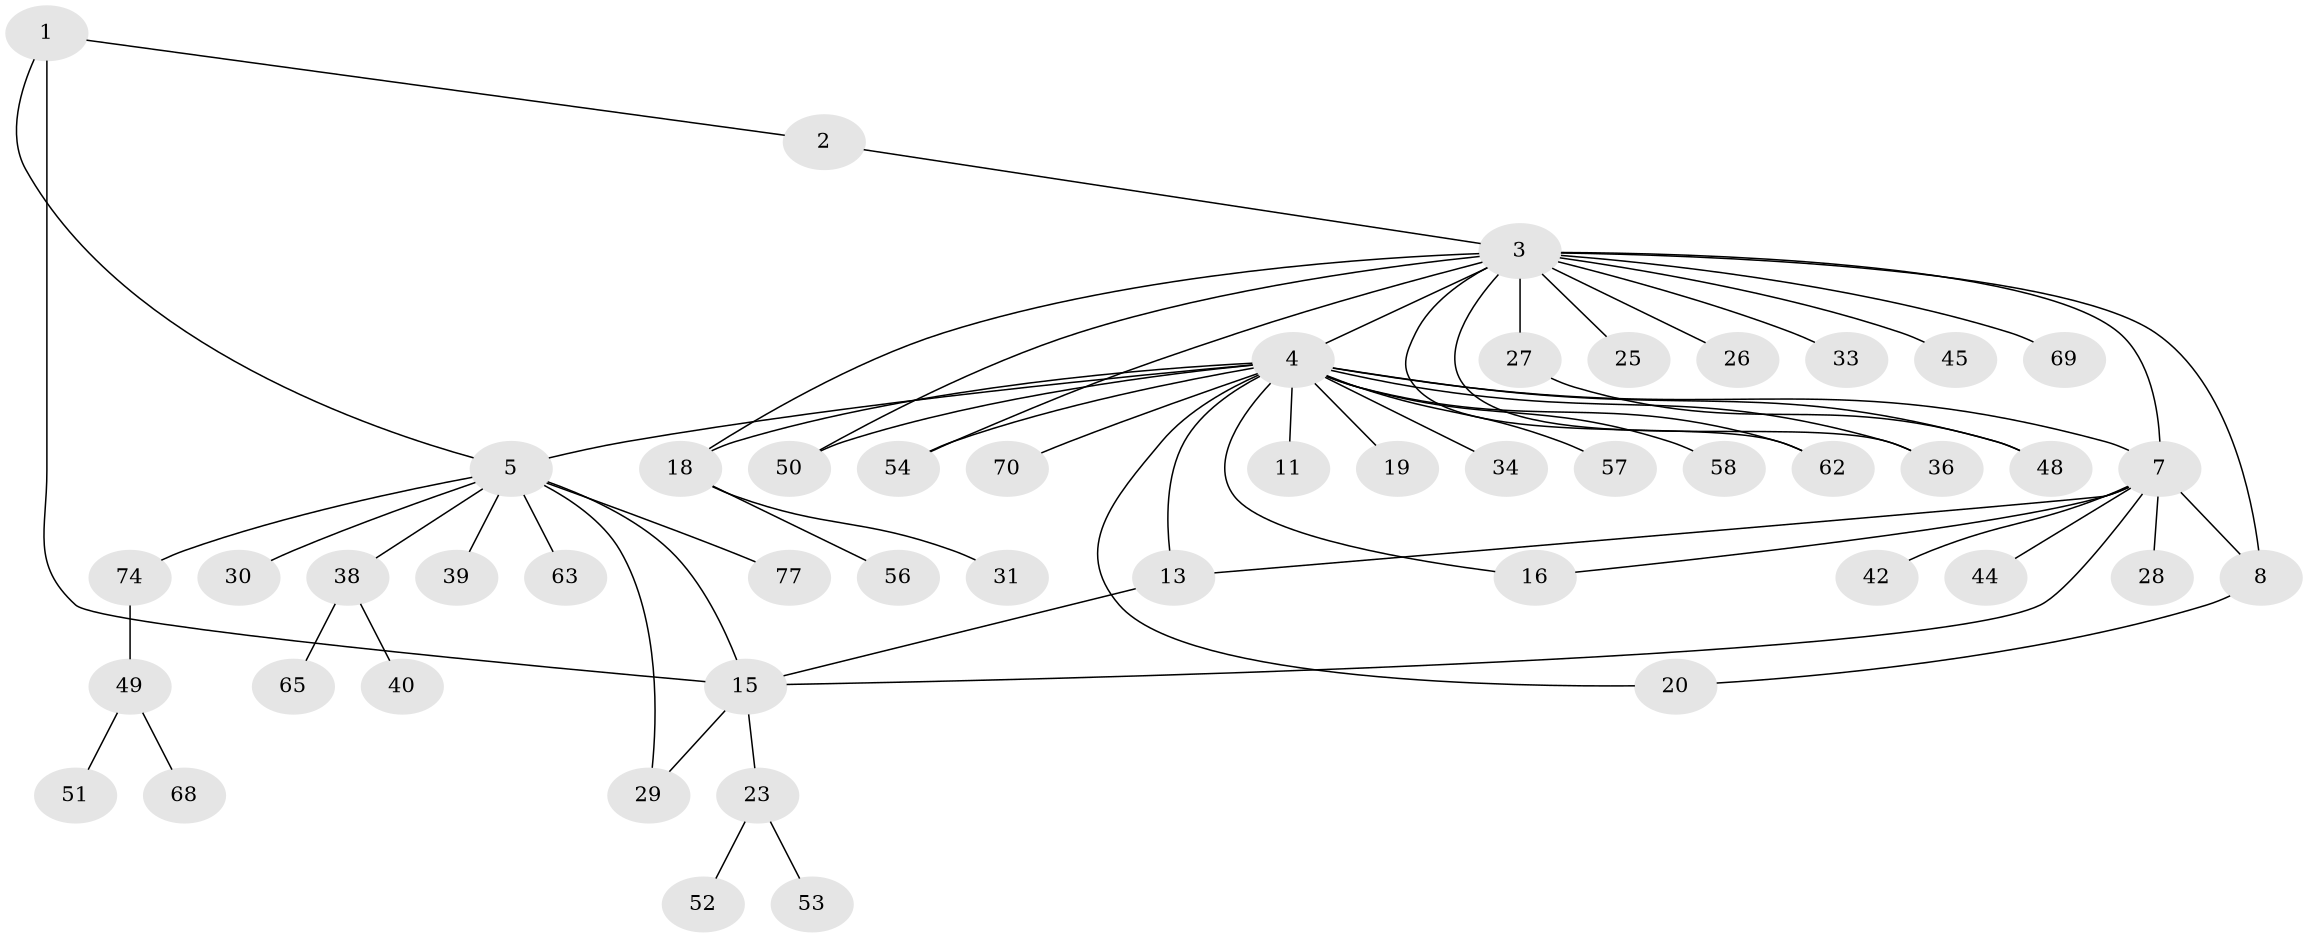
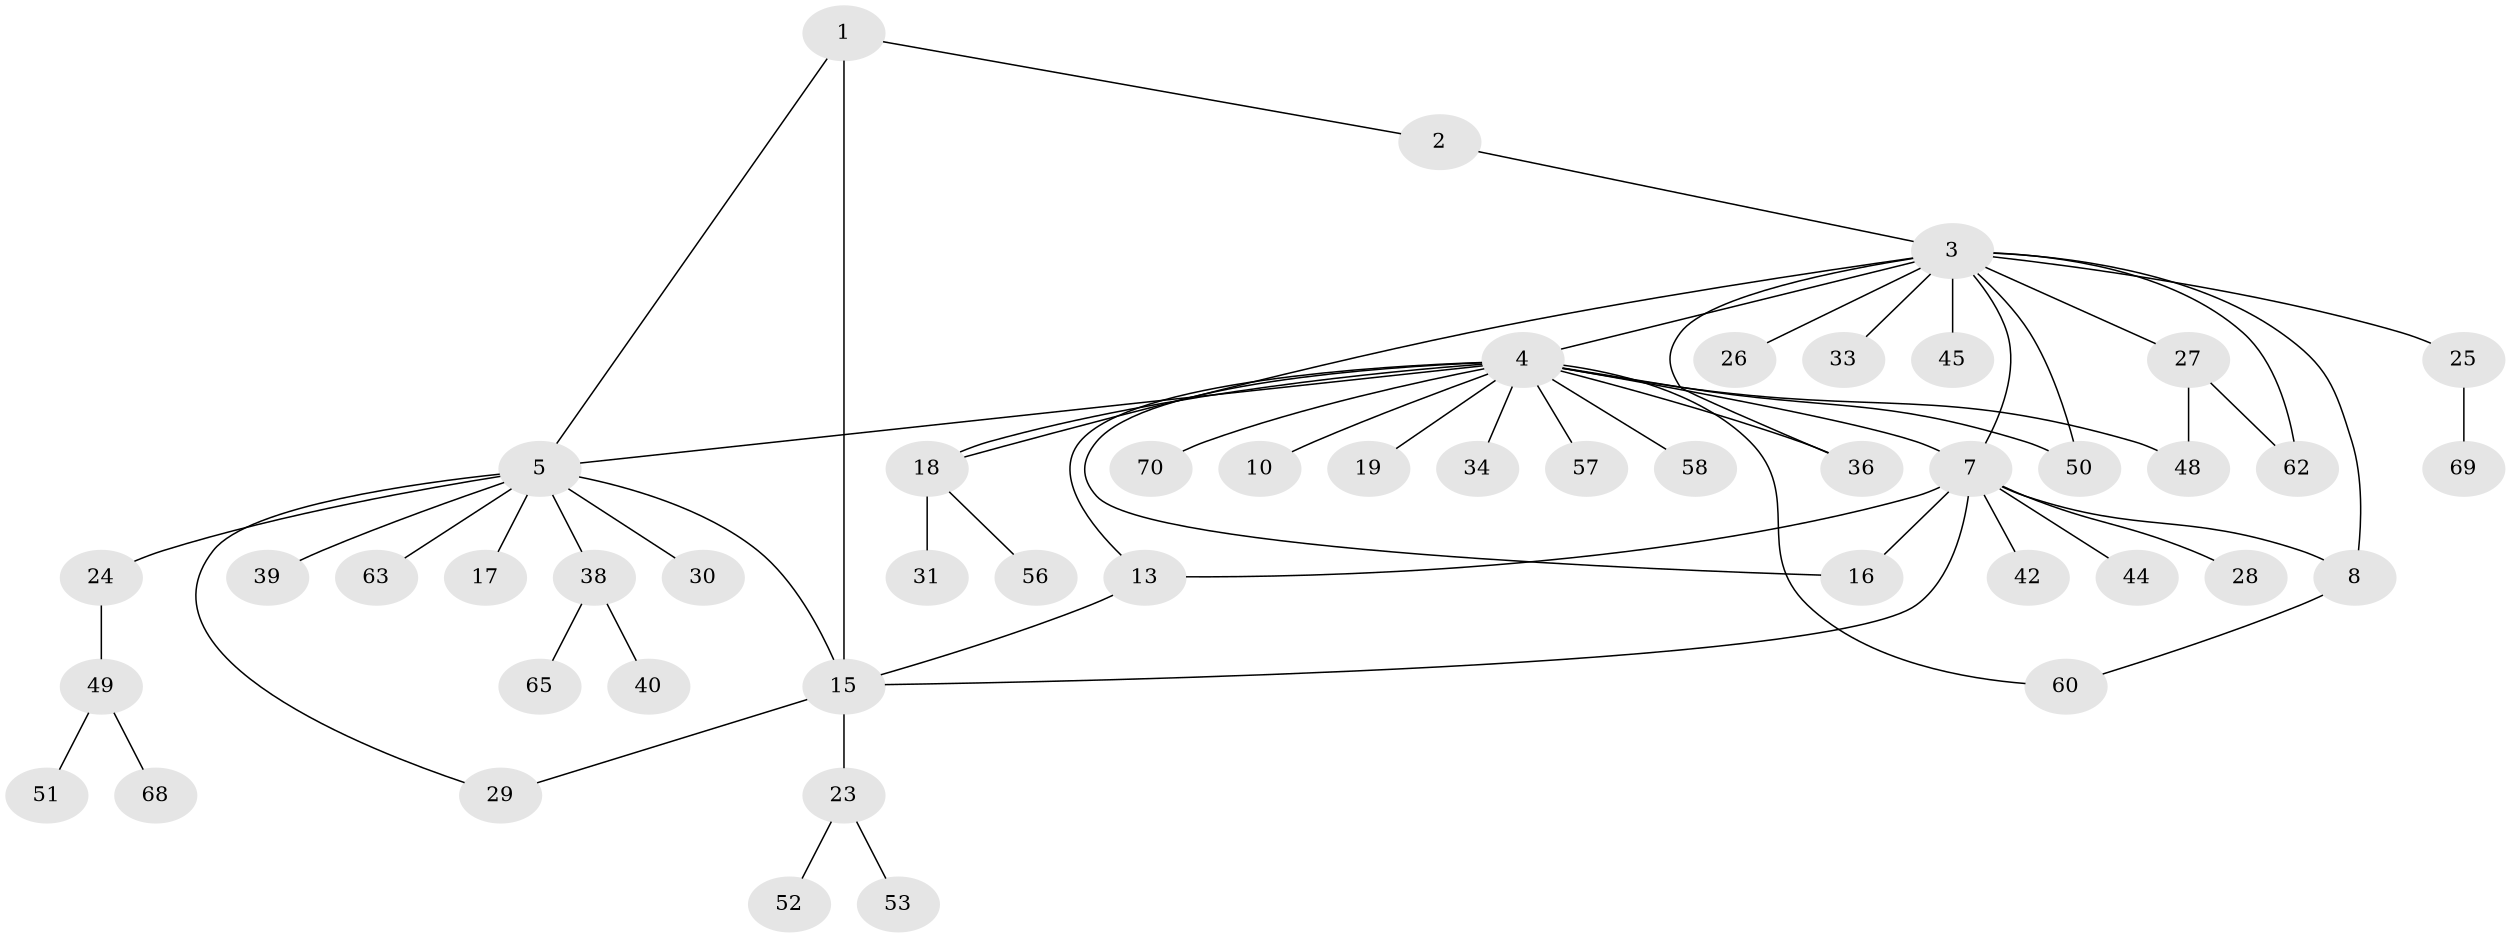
(1800, 285) -> (2464, 415)
(1601, 413) -> (2243, 414)
(898, 469) -> none
(1289, 469) -> (1260, 469)
(130, 578) -> (101, 578)
(790, 578) -> (486, 578)
(1676, 687) -> (2066, 687)
